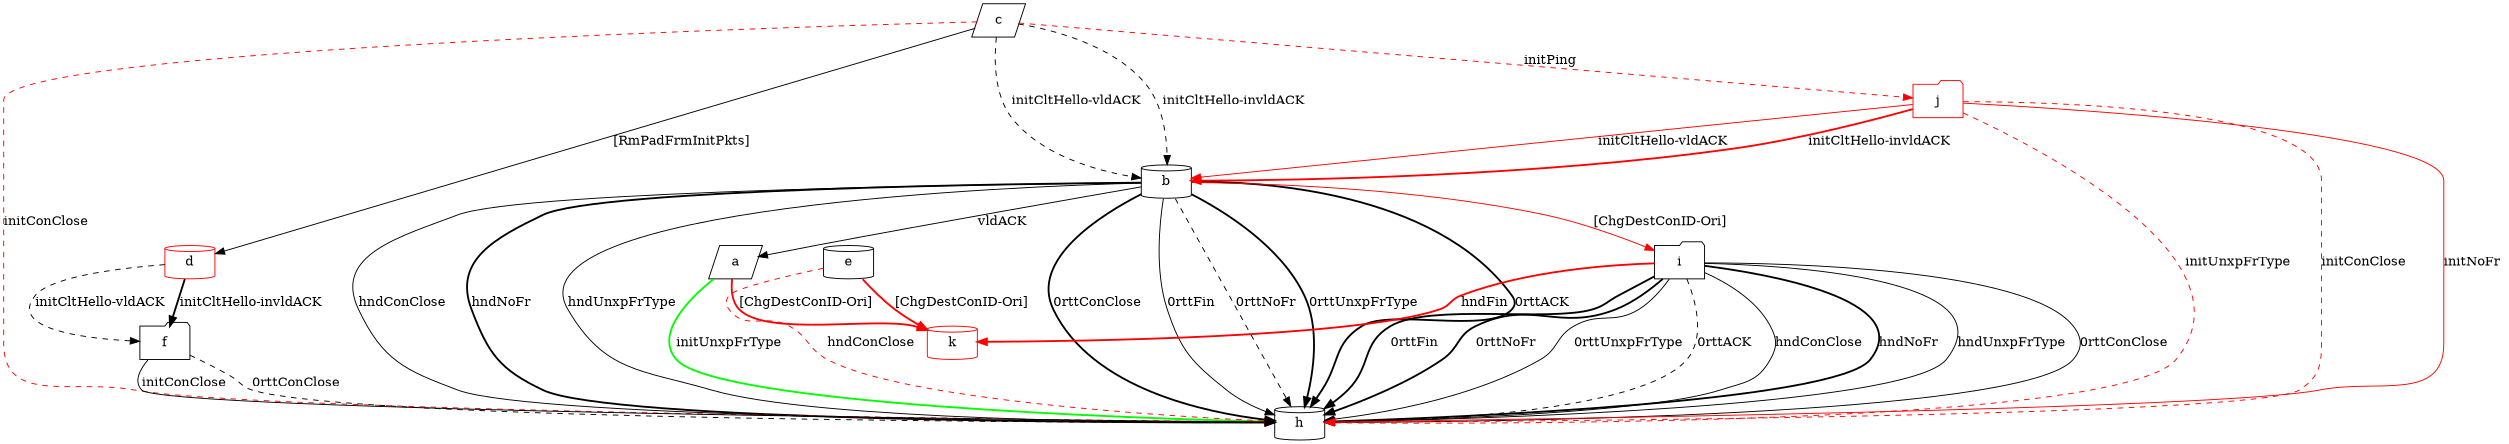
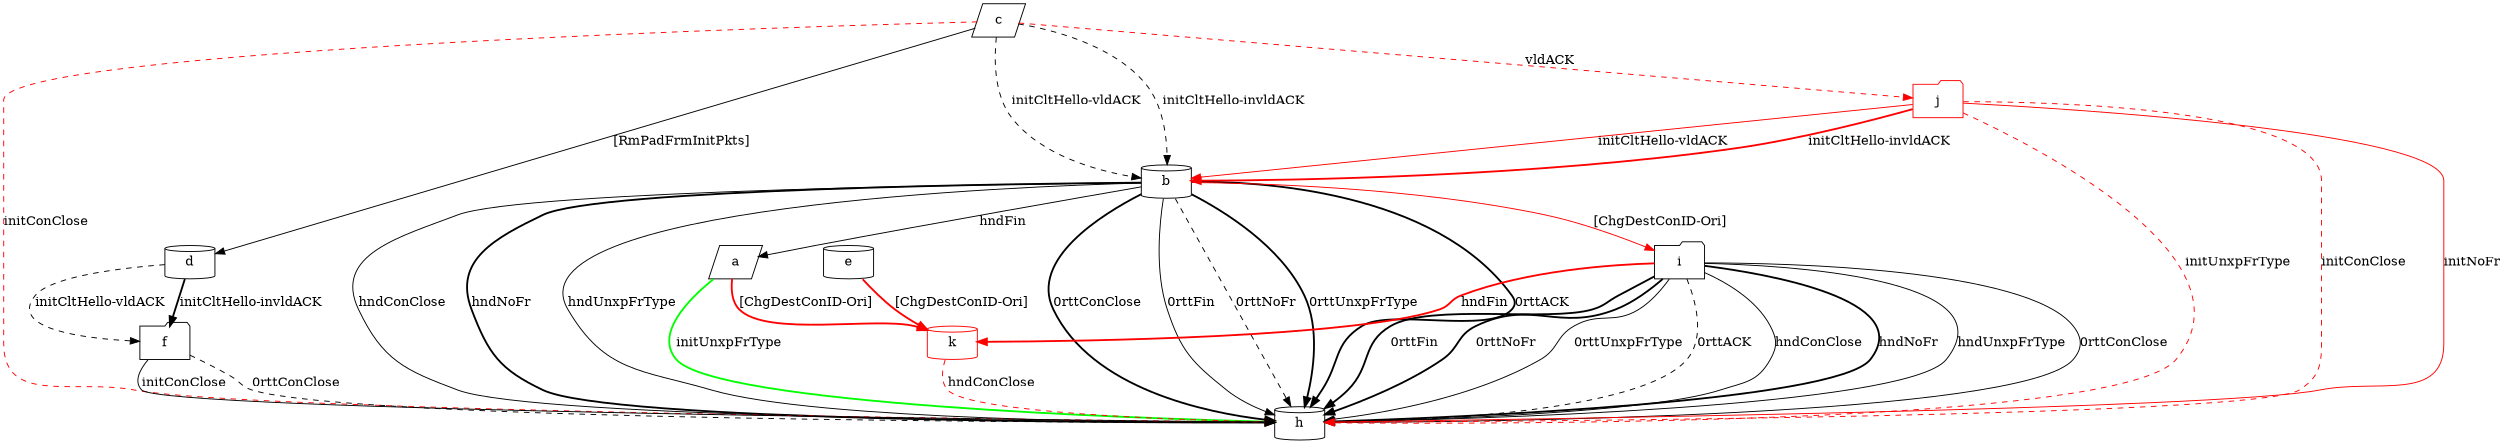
(1552, 61) -> (1552, 61)
(1005, 222) -> (1005, 222)
(190, 262) -> (190, 262)
(930, 388) -> (1089, 414)
